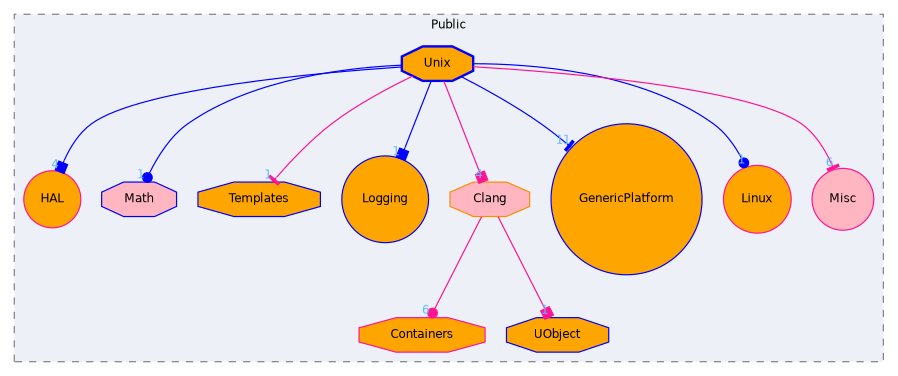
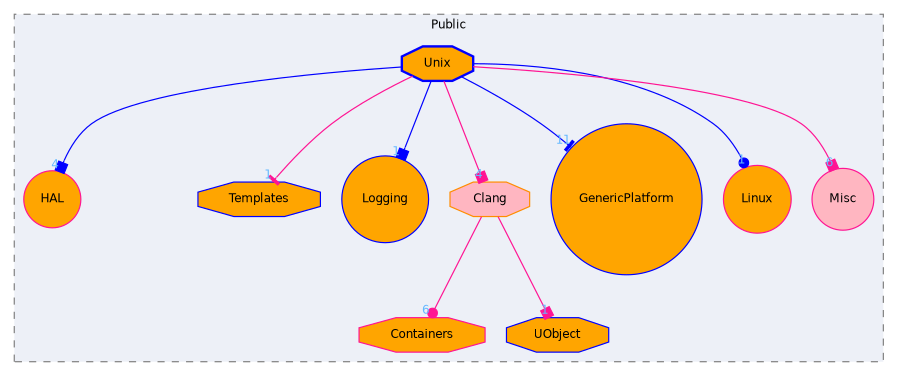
(665, 86) -> (665, 86)
(139, 199) -> none
